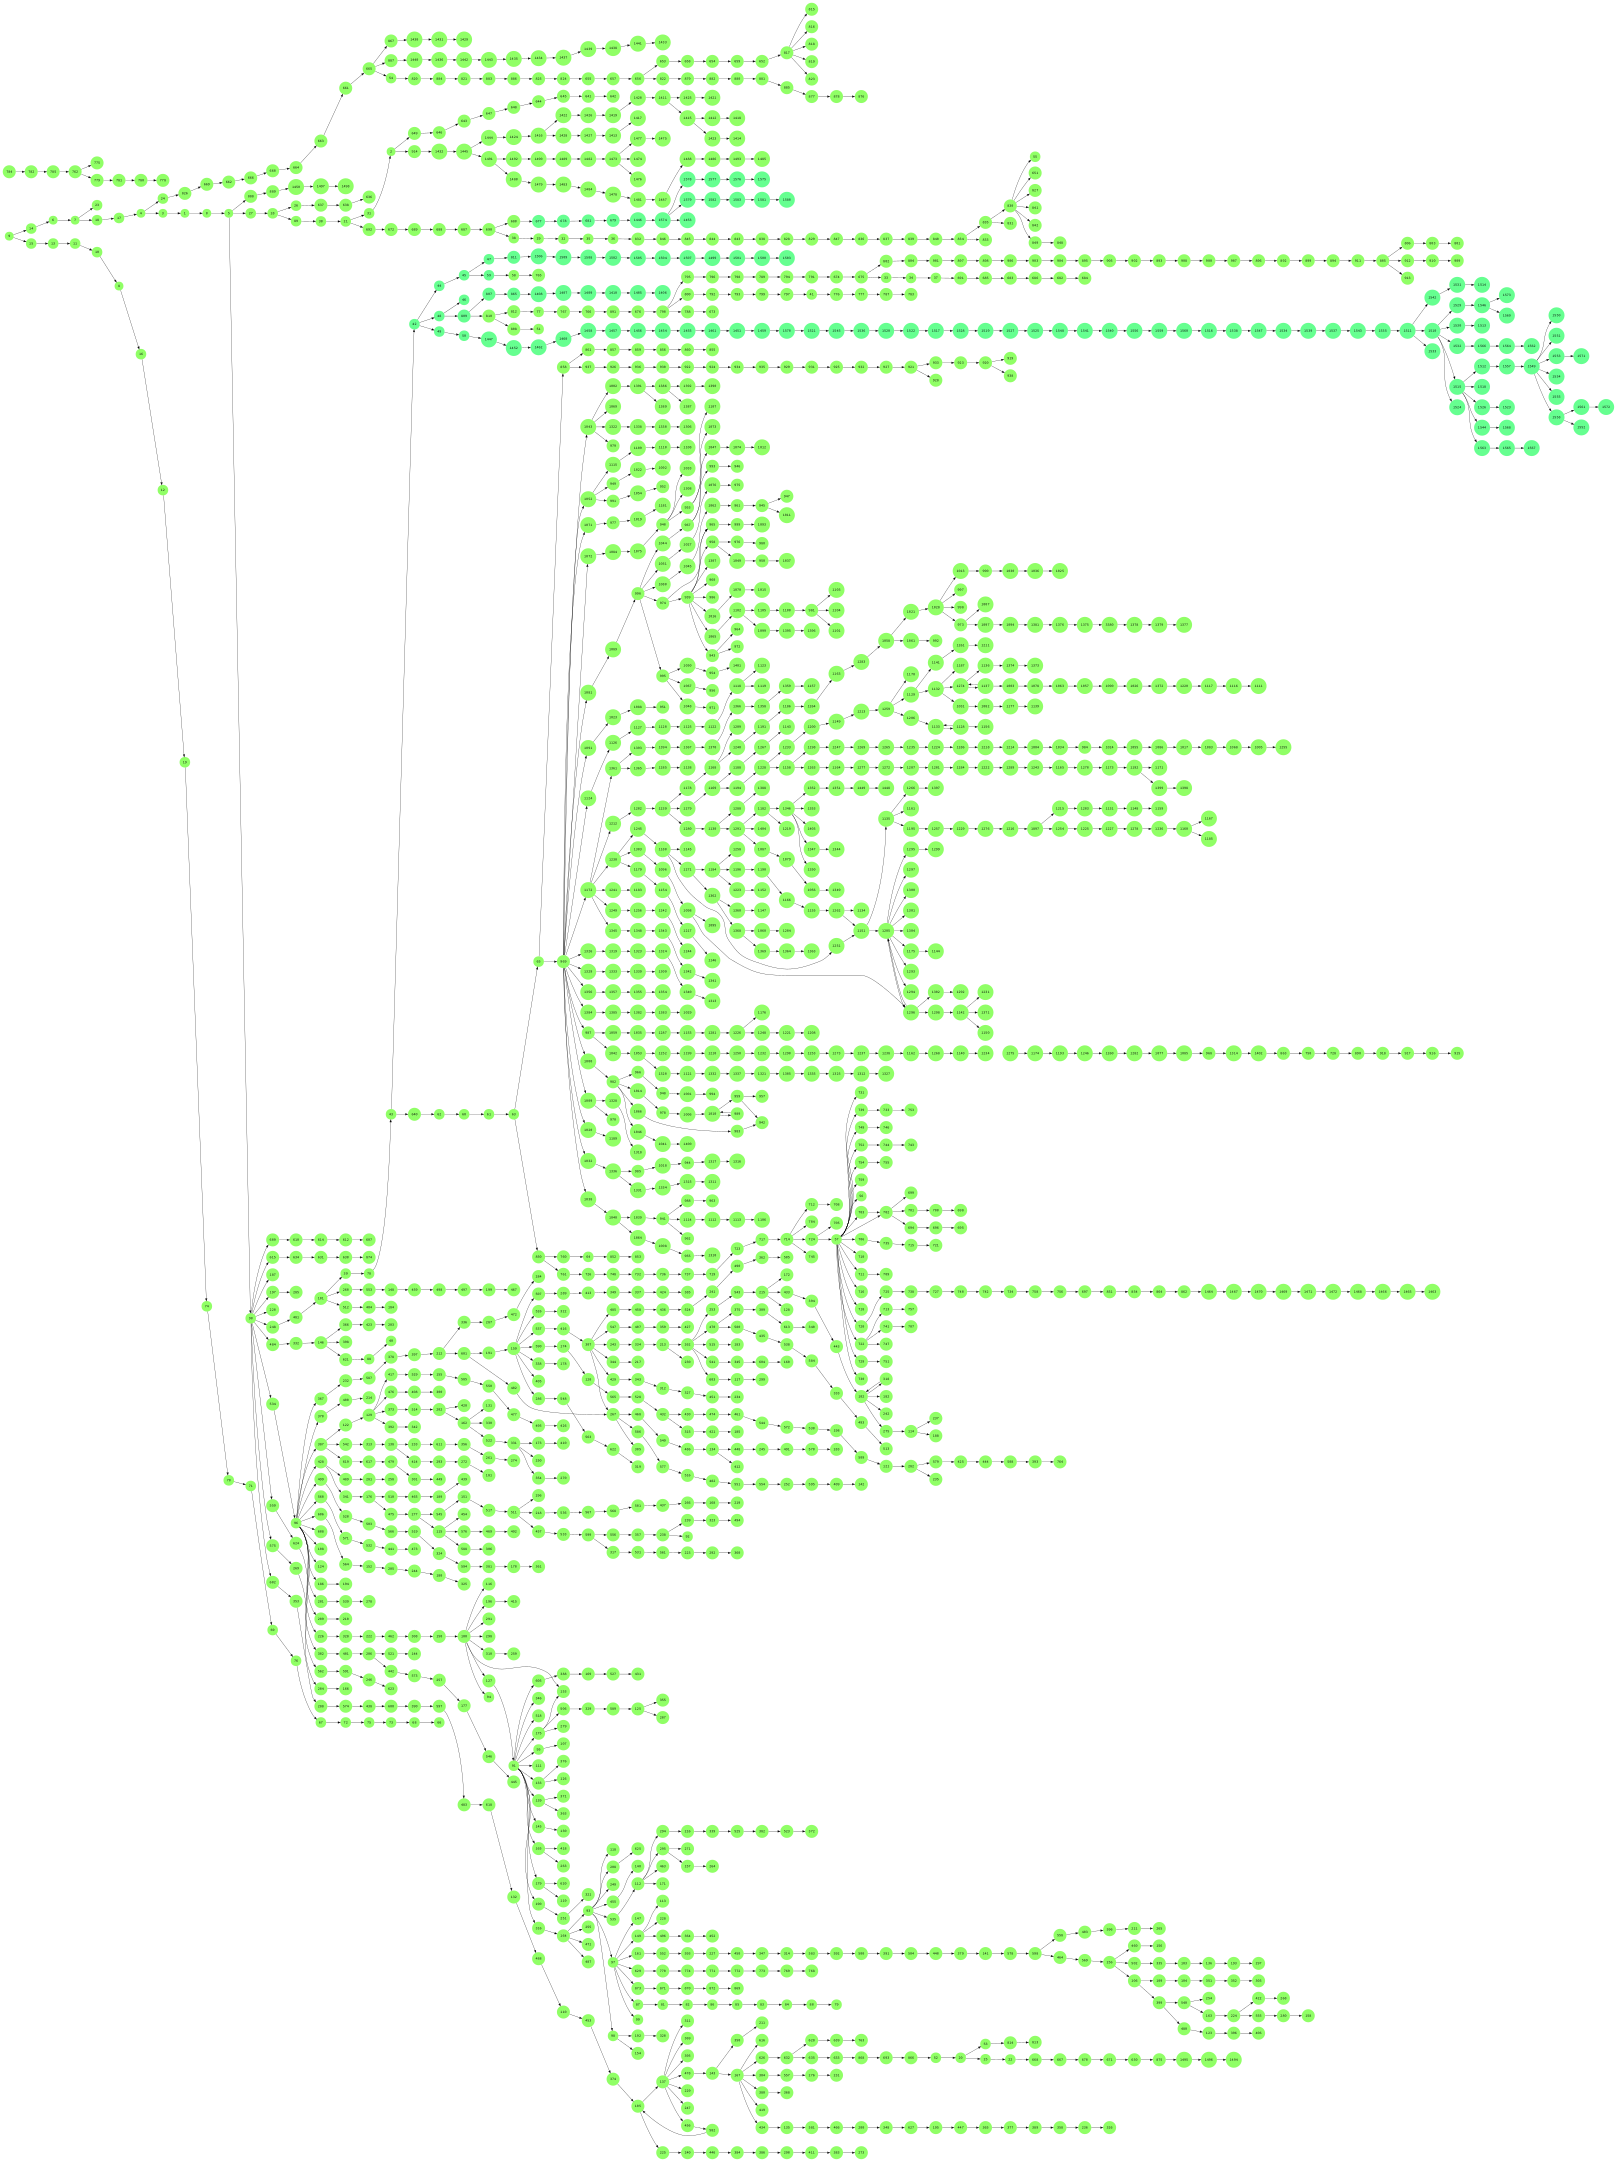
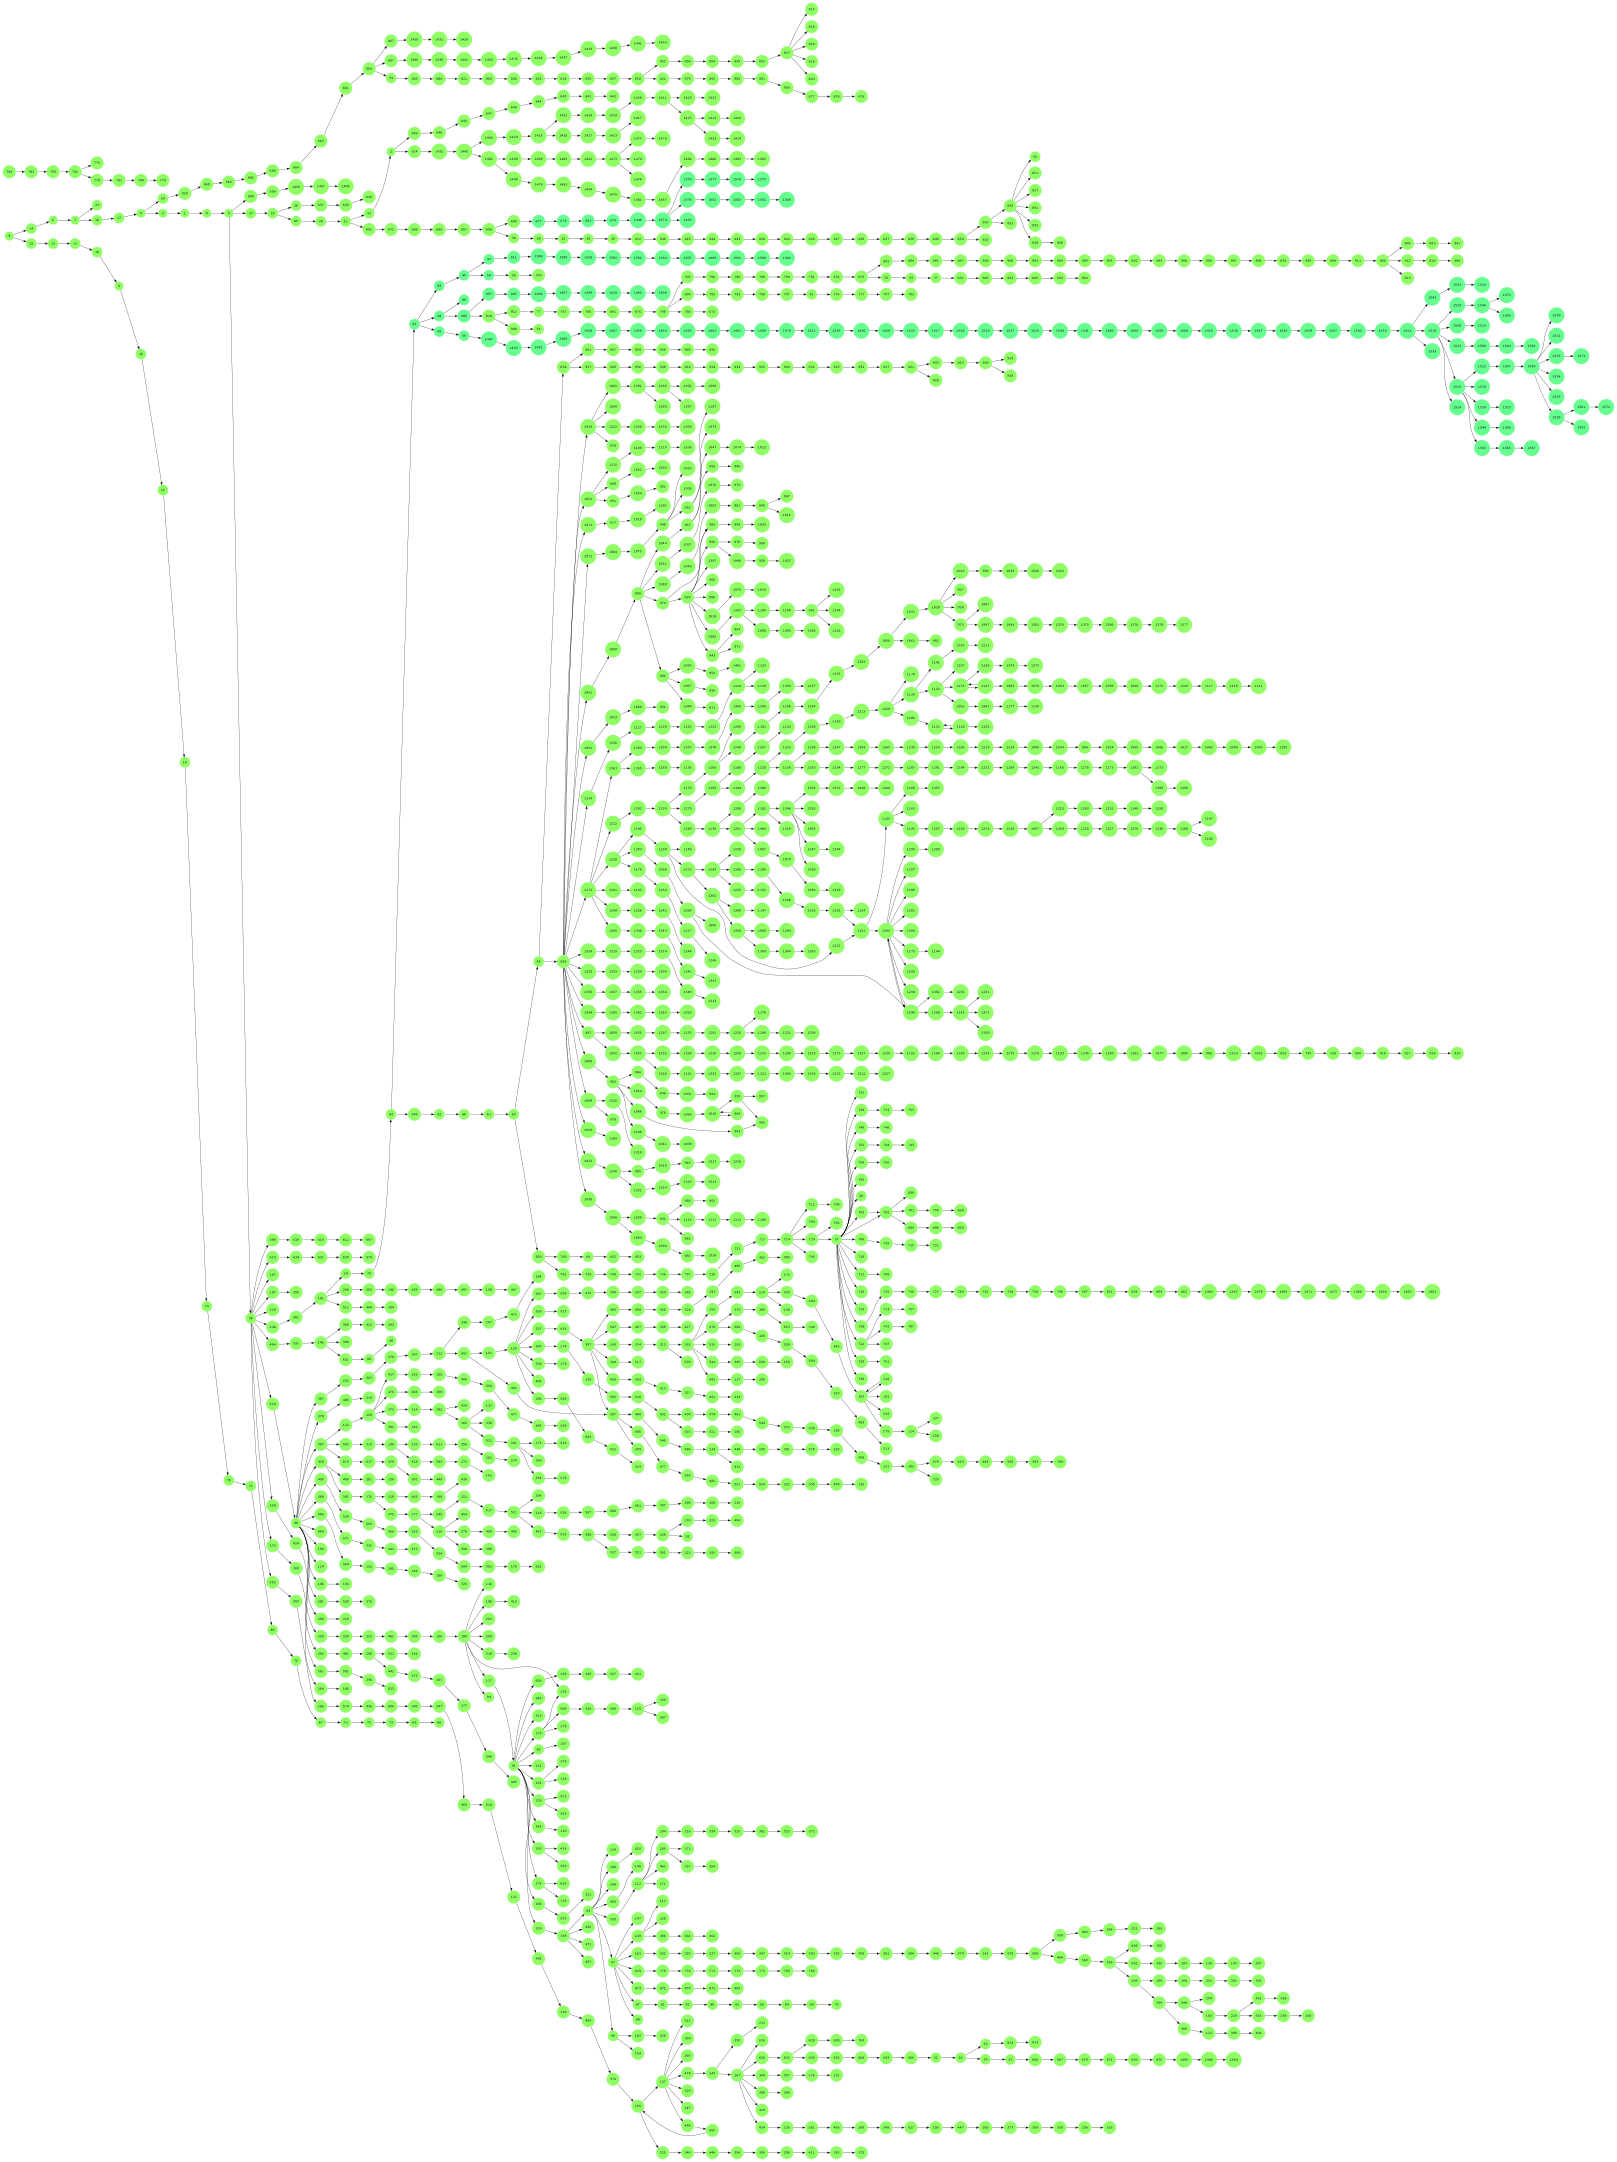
none -> (997, 1053)
